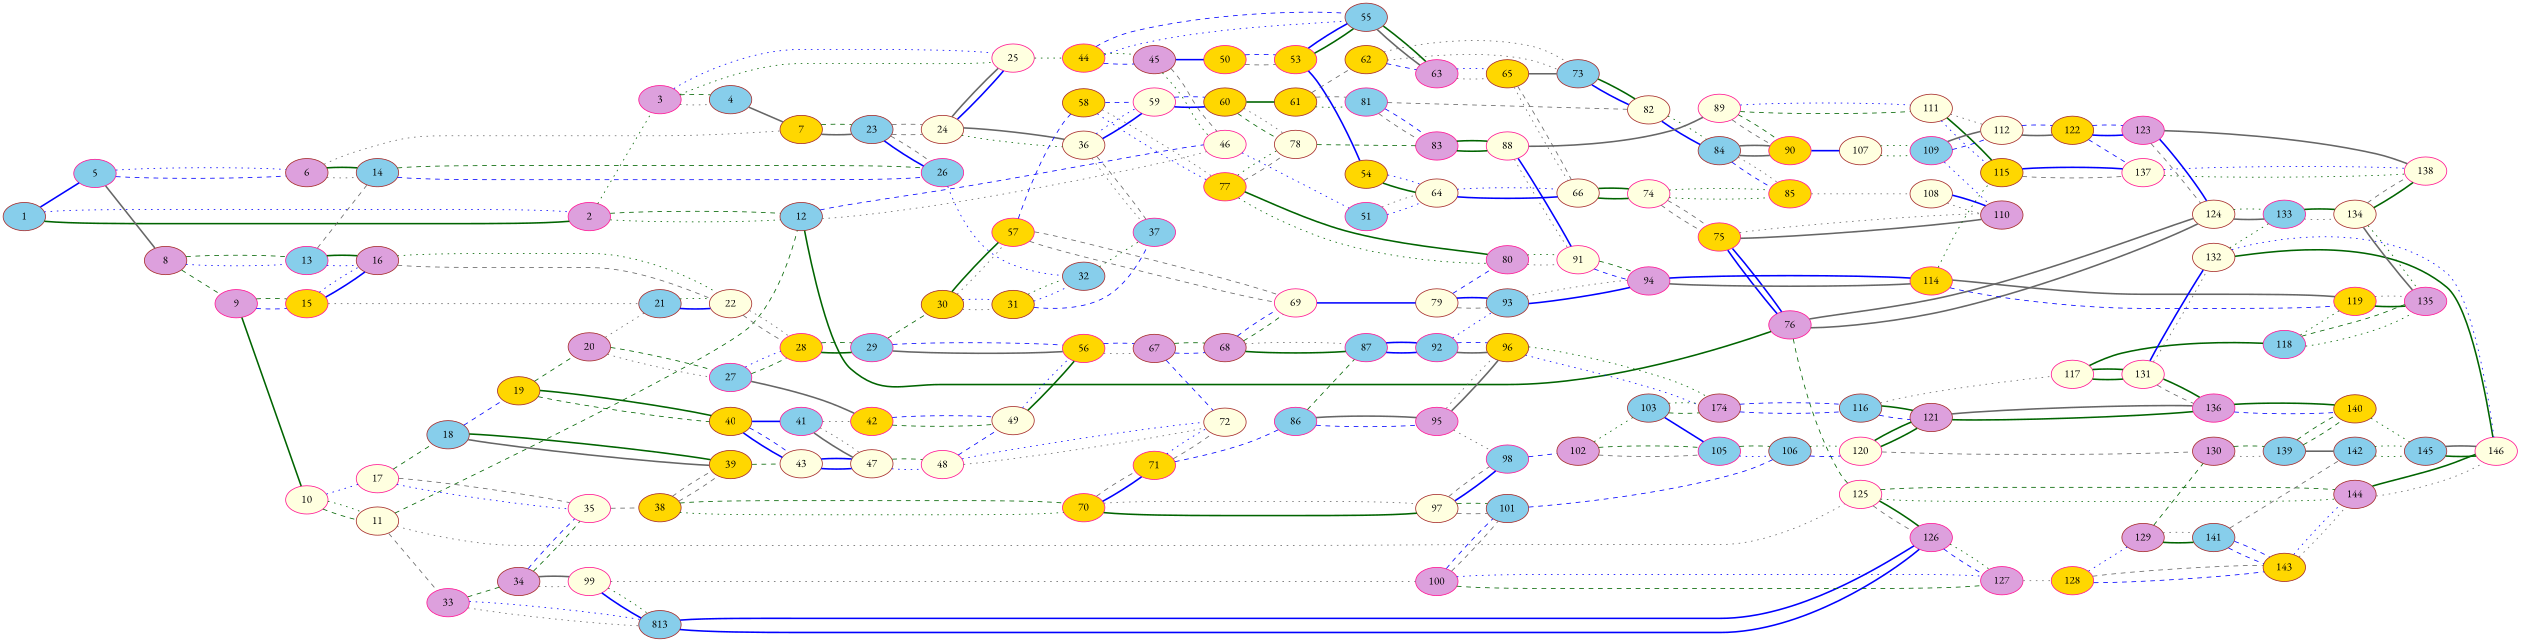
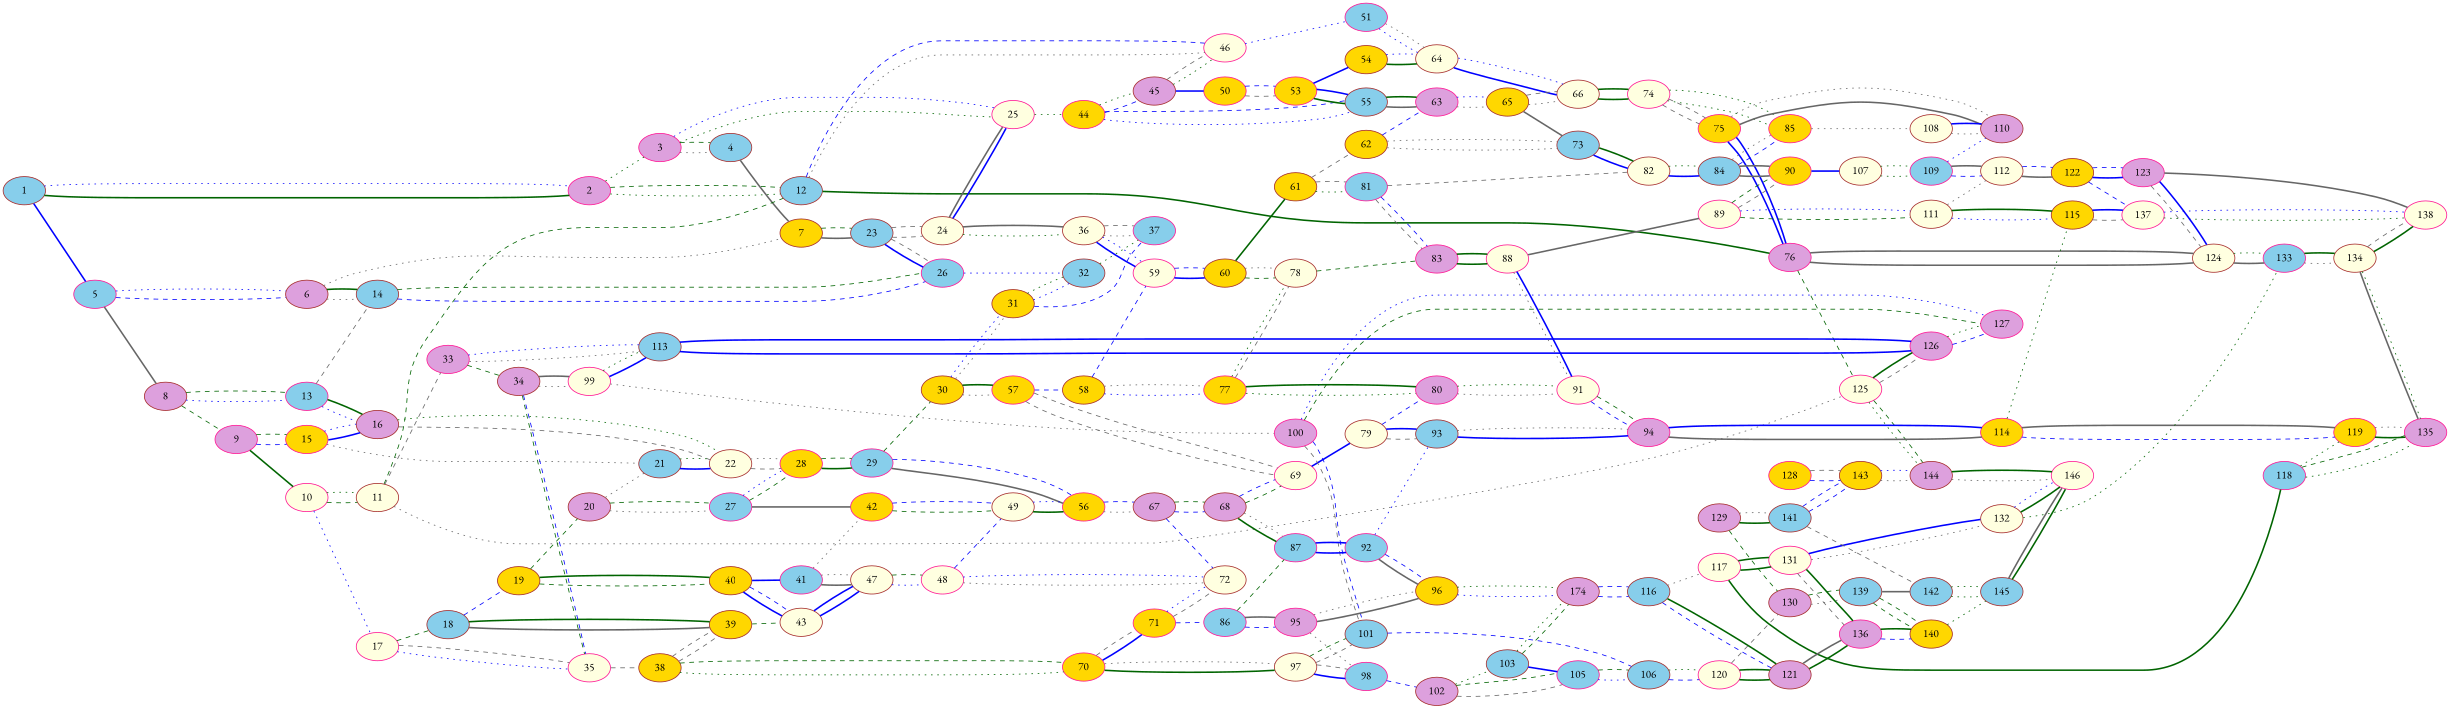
(2108, 559) -> none
(2037, 581) -> none
(660, 625) -> (660, 347)
